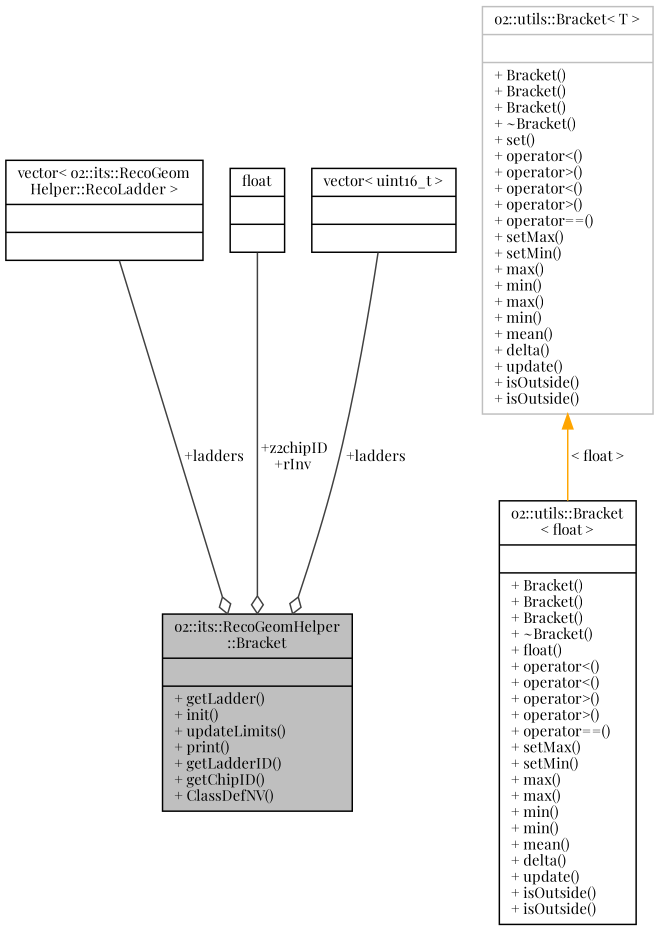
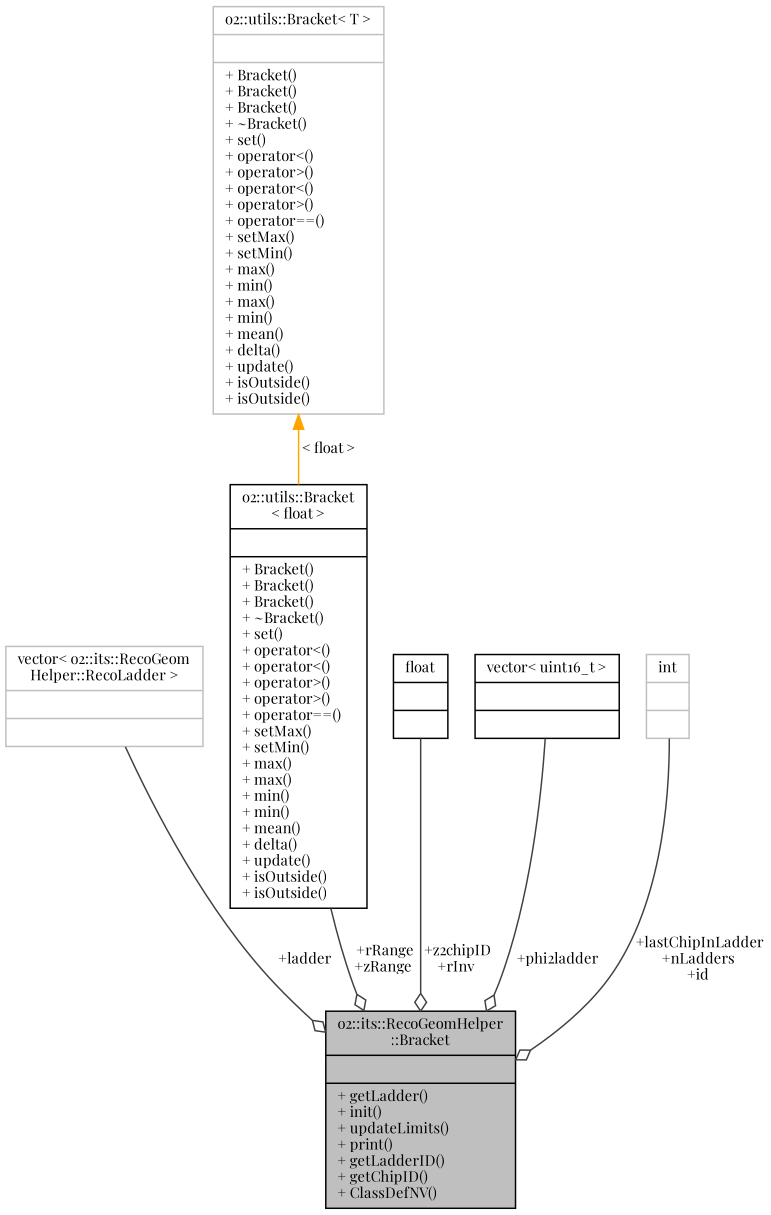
(104, 210) -> (104, 696)
(213, 457) -> (304, 960)
(374, 457) -> (556, 960)
(537, 651) -> (263, 635)
none -> (668, 696)
none -> (342, 952)
